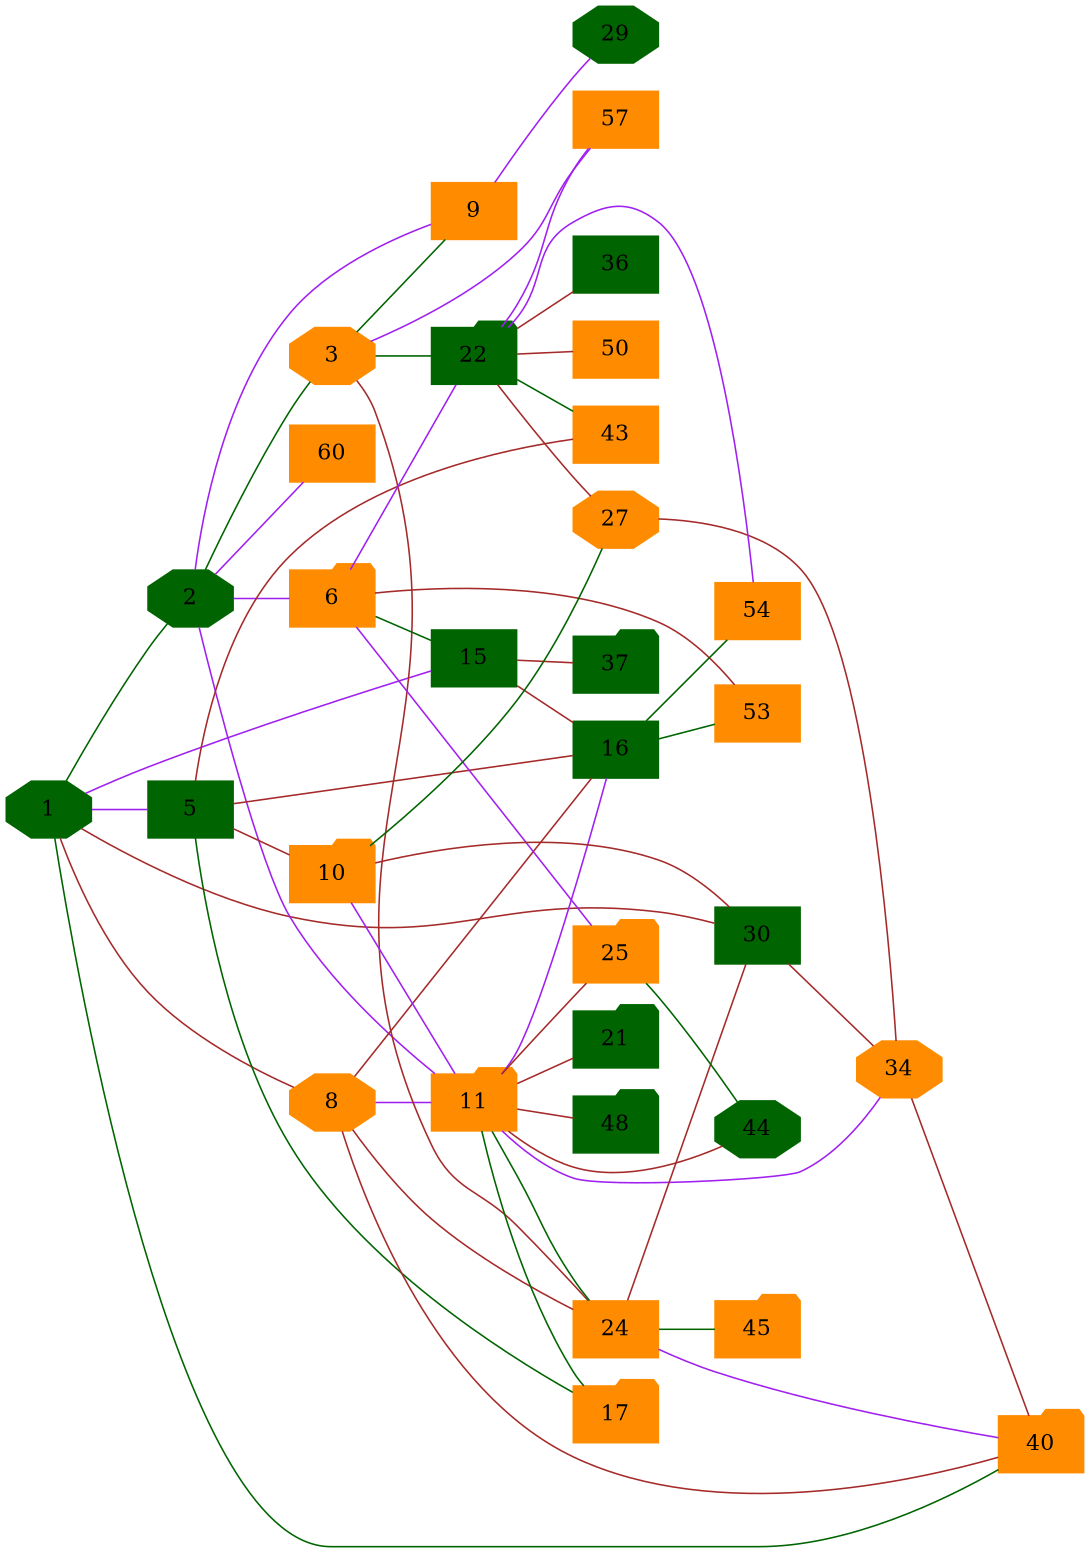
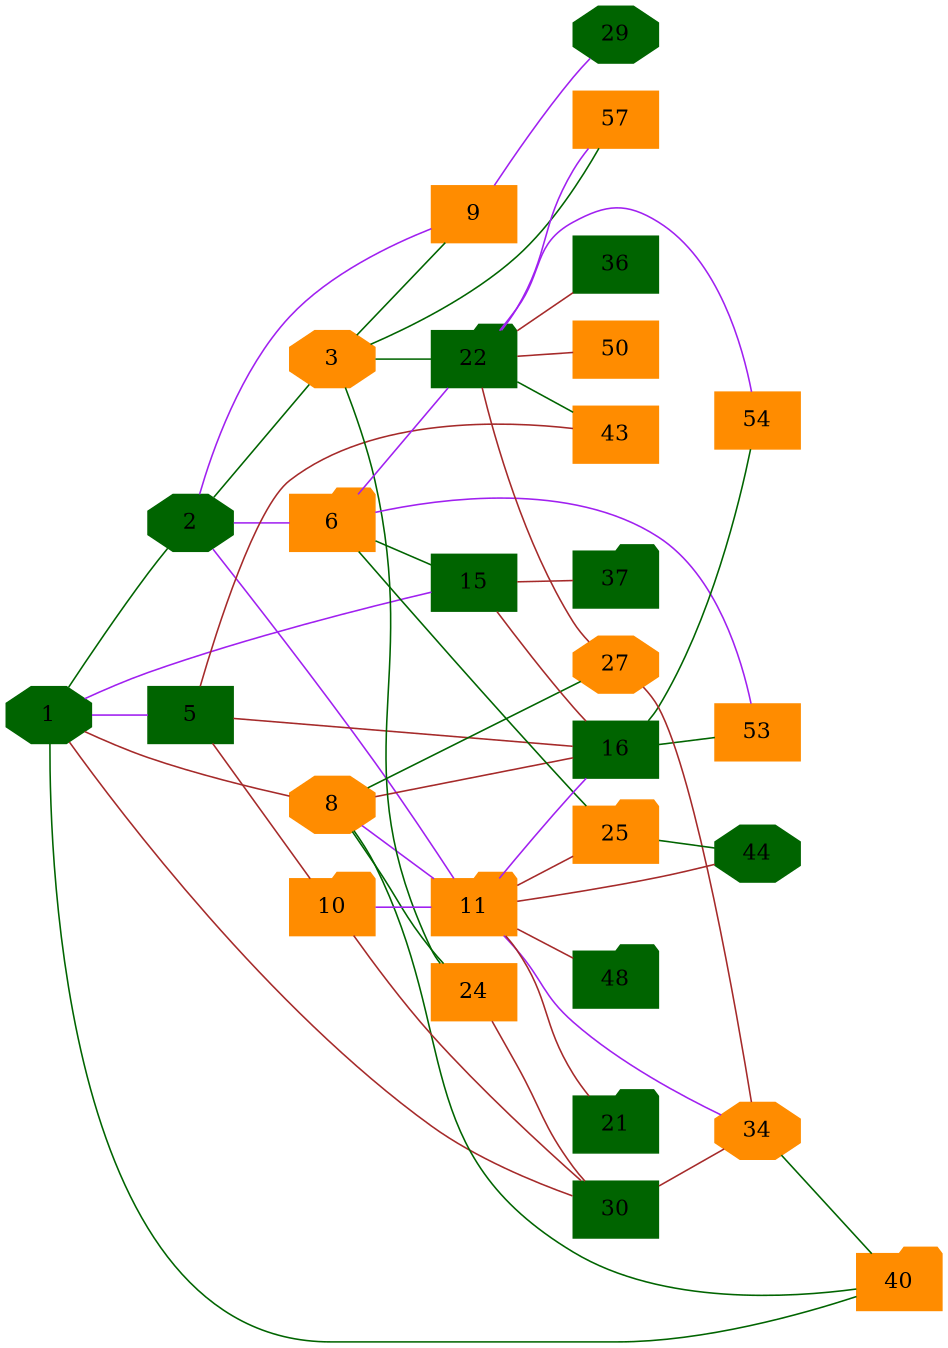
(501, 267) -> (503, 268)
(332, 454) -> none
(568, 597) -> (615, 516)
(507, 713) -> (485, 729)
(480, 784) -> (471, 680)
(382, 872) -> (389, 677)
(538, 1217) -> none
(451, 1234) -> (409, 919)
(970, 1257) -> (827, 1204)
(758, 1329) -> none
(826, 1403) -> none
(616, 1414) -> none
(585, 1461) -> (498, 1189)
